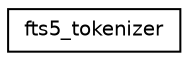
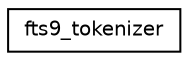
(94, 30) -> (94, 30)
